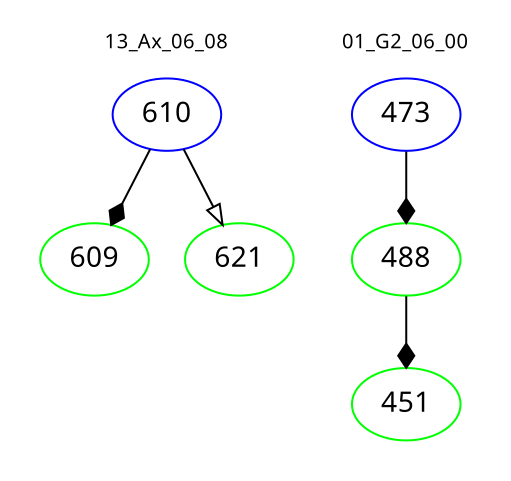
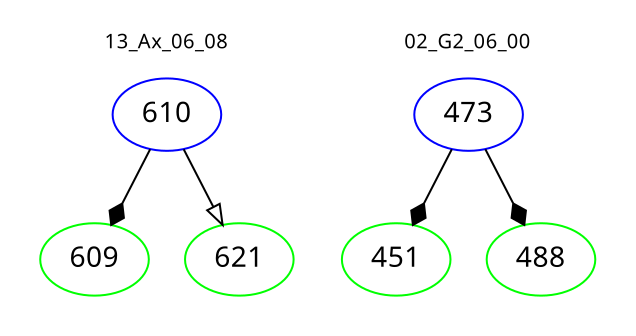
(406, 43) -> (469, 43)
(406, 320) -> (438, 176)
